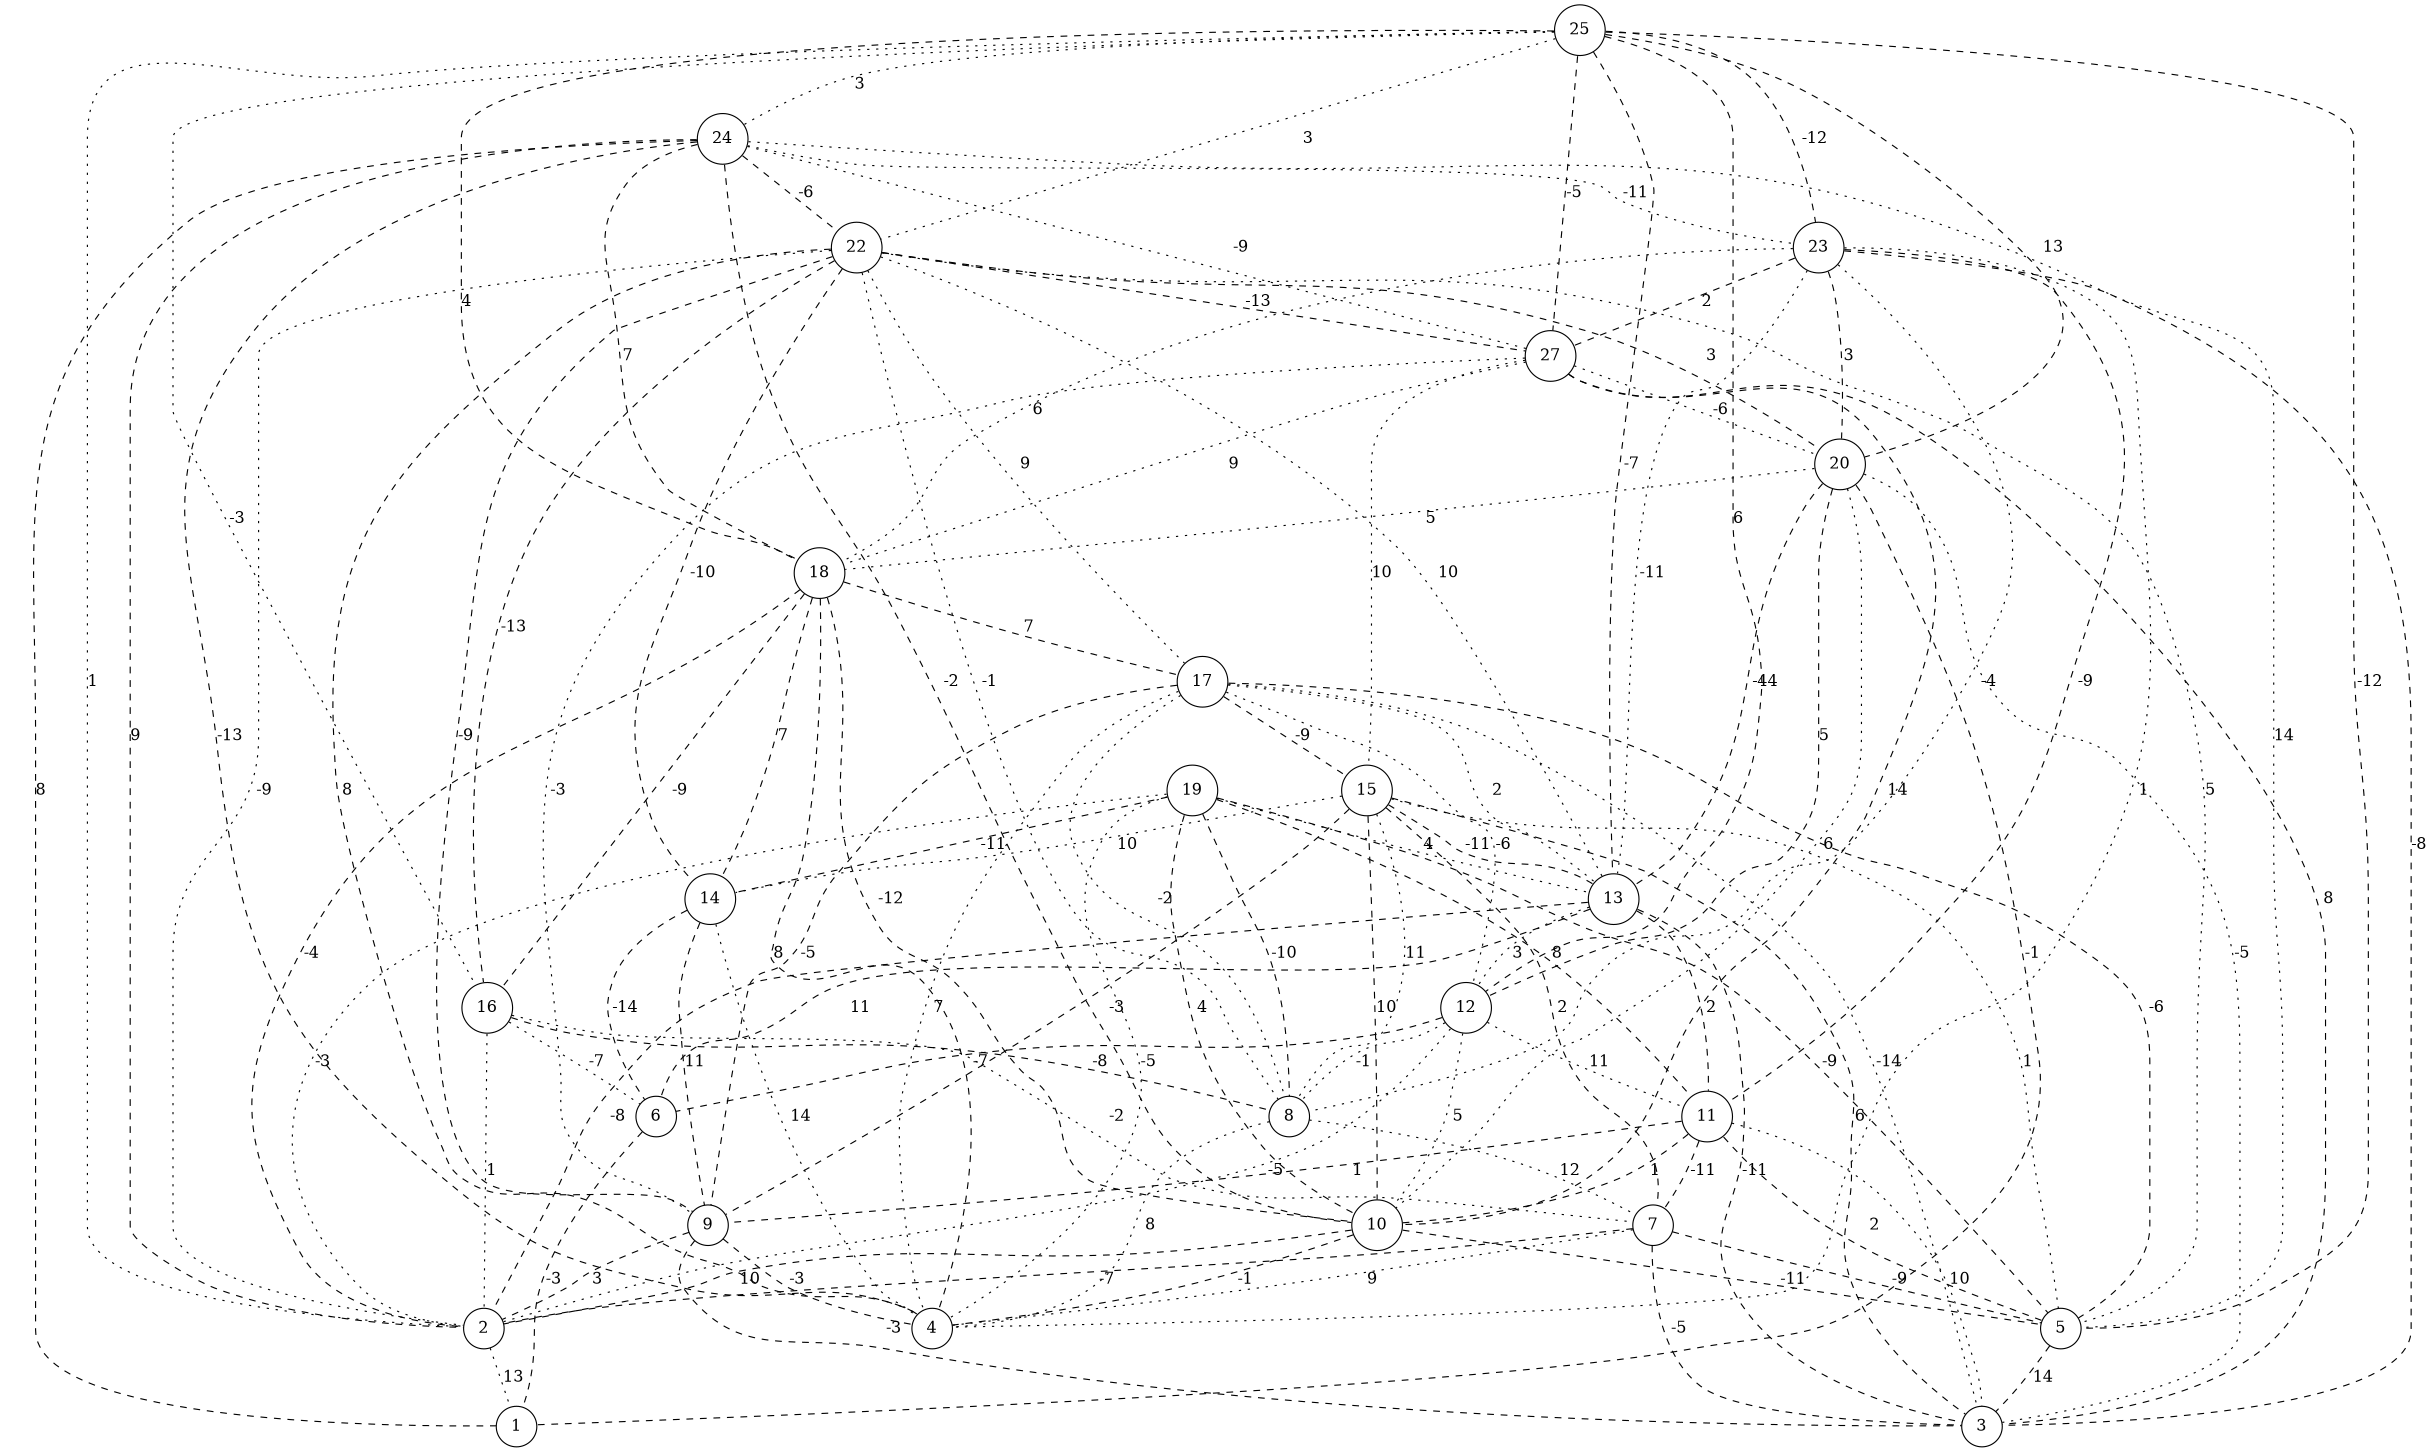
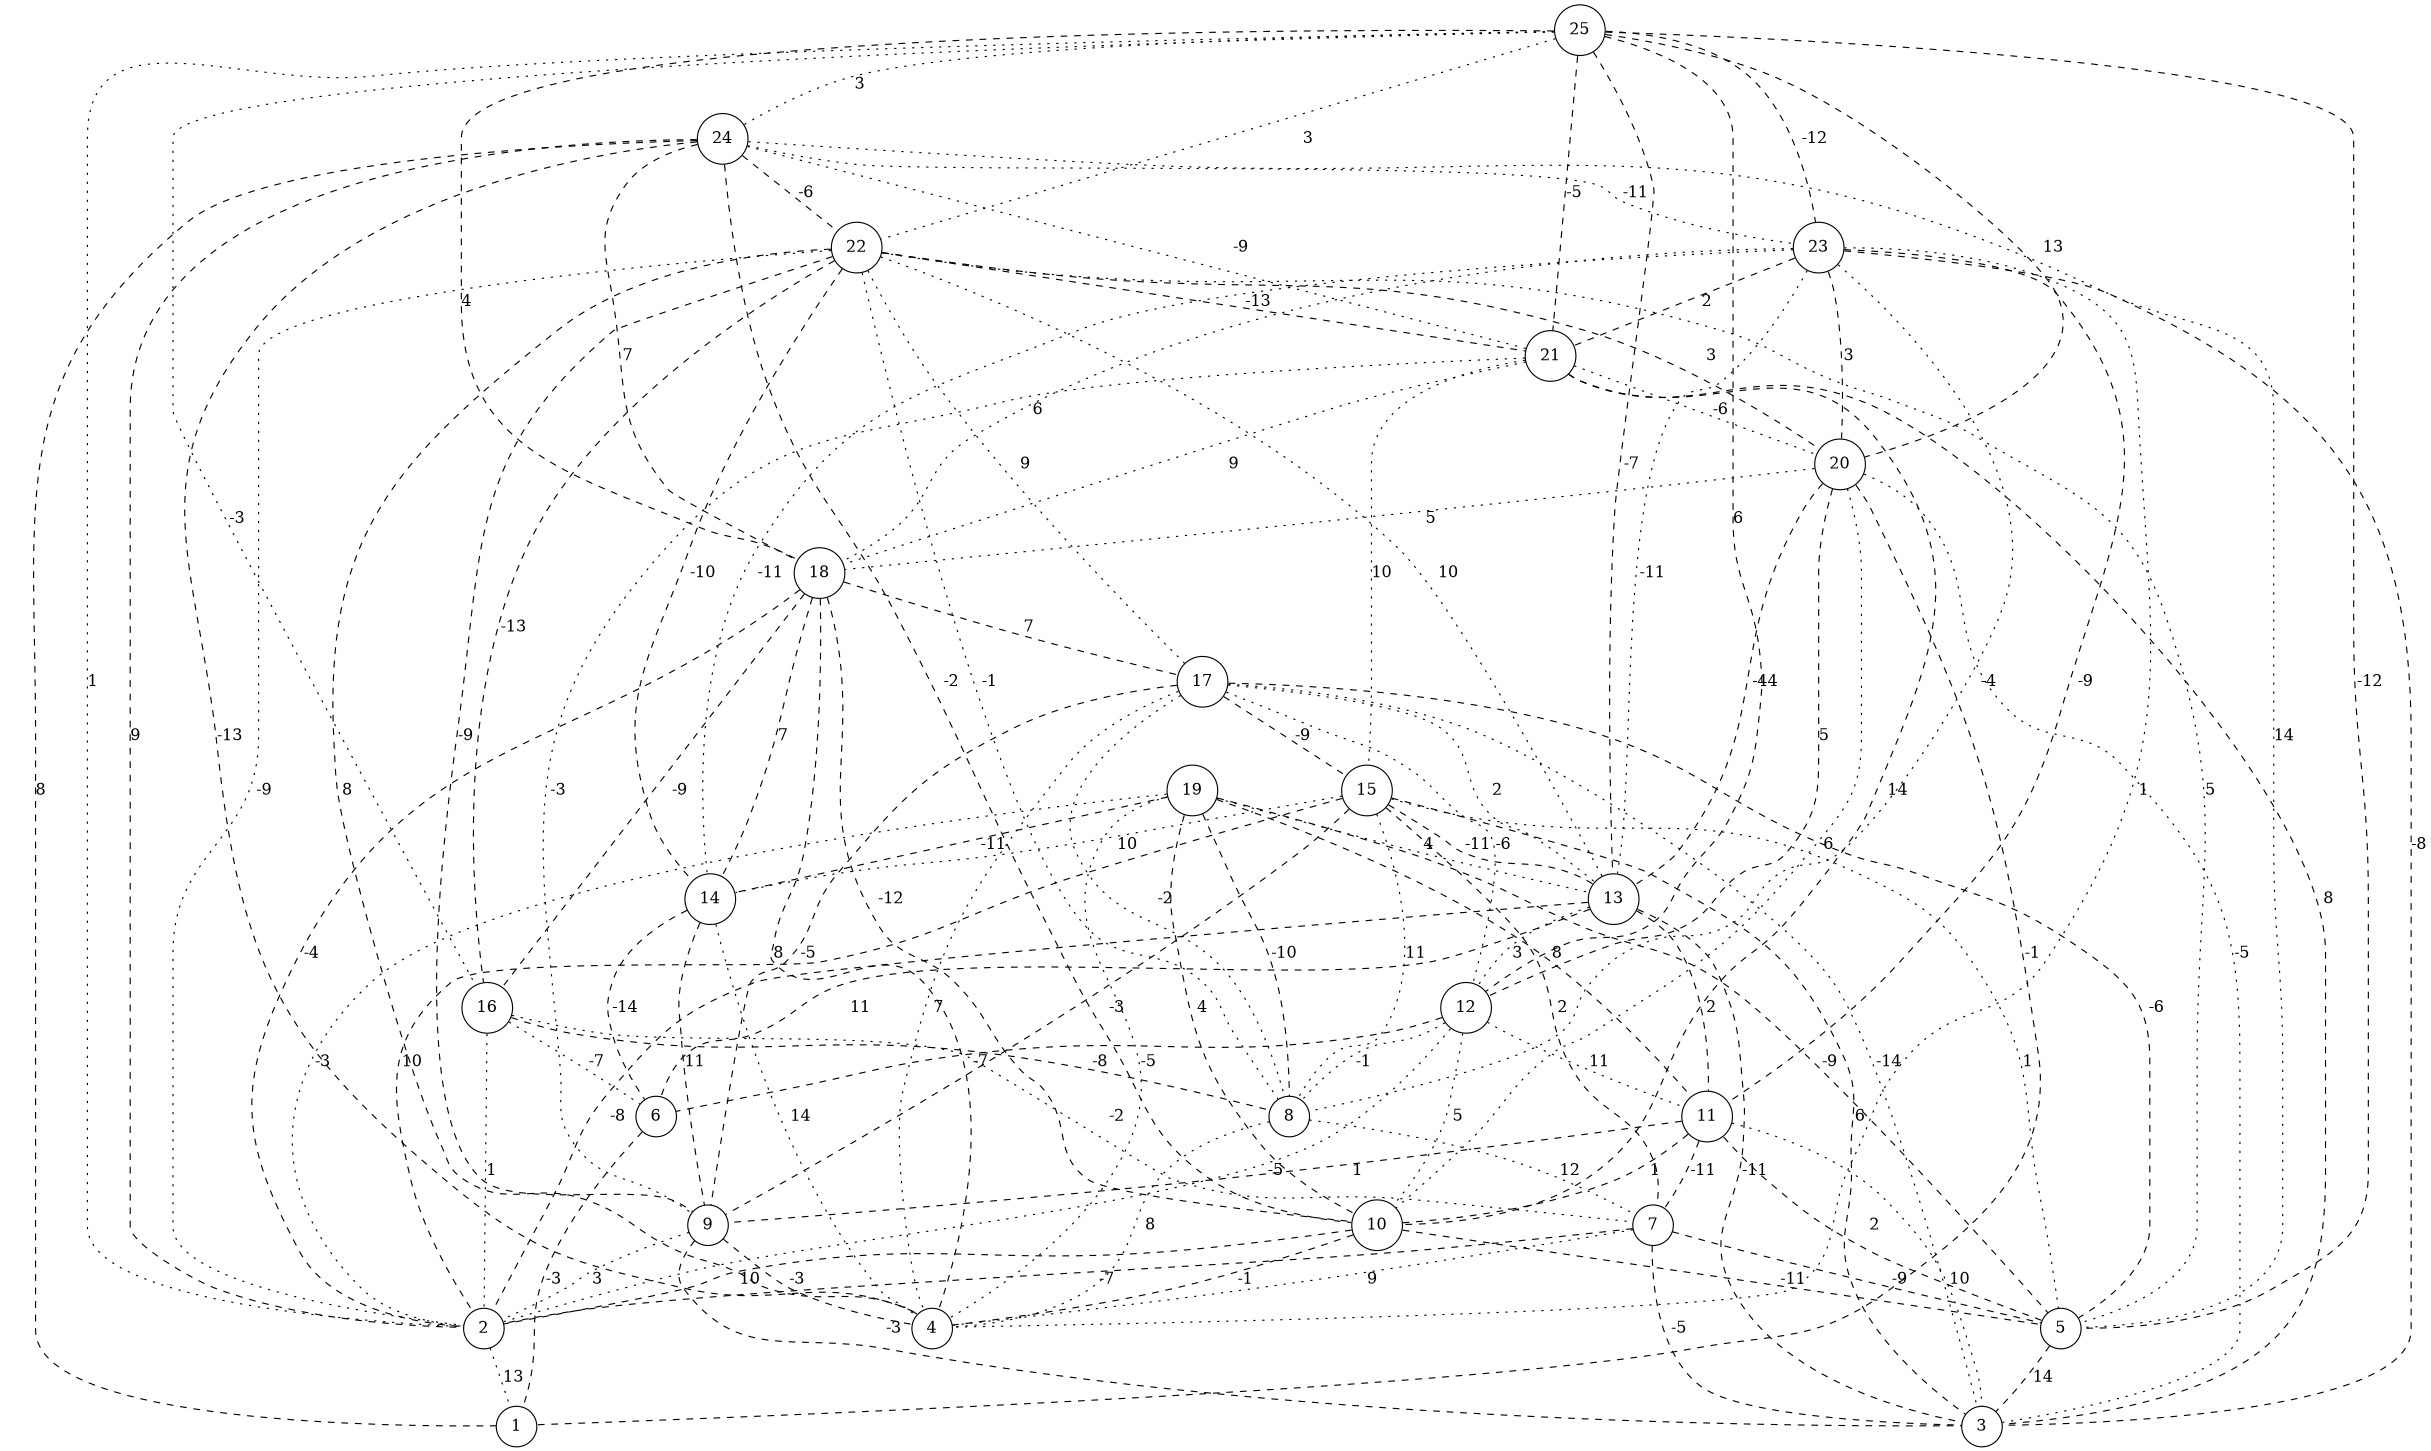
none -> (1107, 322)
(1551, 356) -> (1551, 356)
(1375, 1008) -> (759, 965)
(588, 1273) -> (588, 1273)
